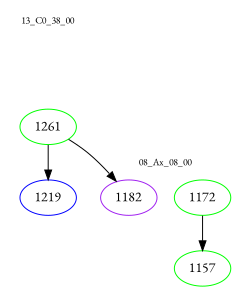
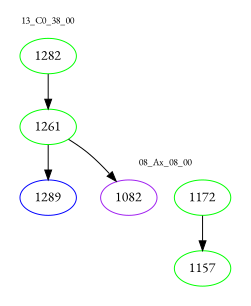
none -> (48, 56)
(48, 198) -> (48, 198)
(129, 198) -> (129, 198)
